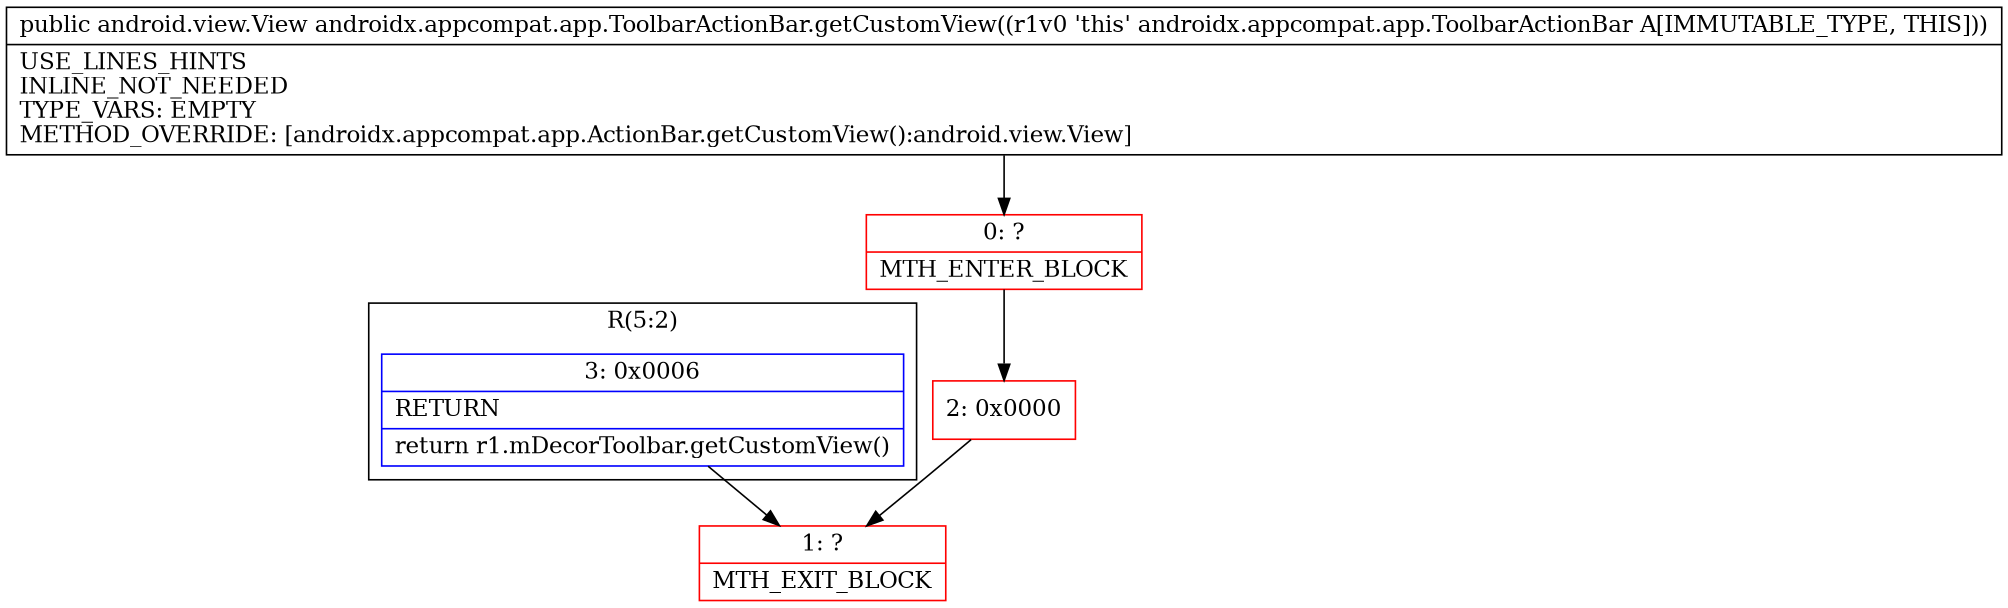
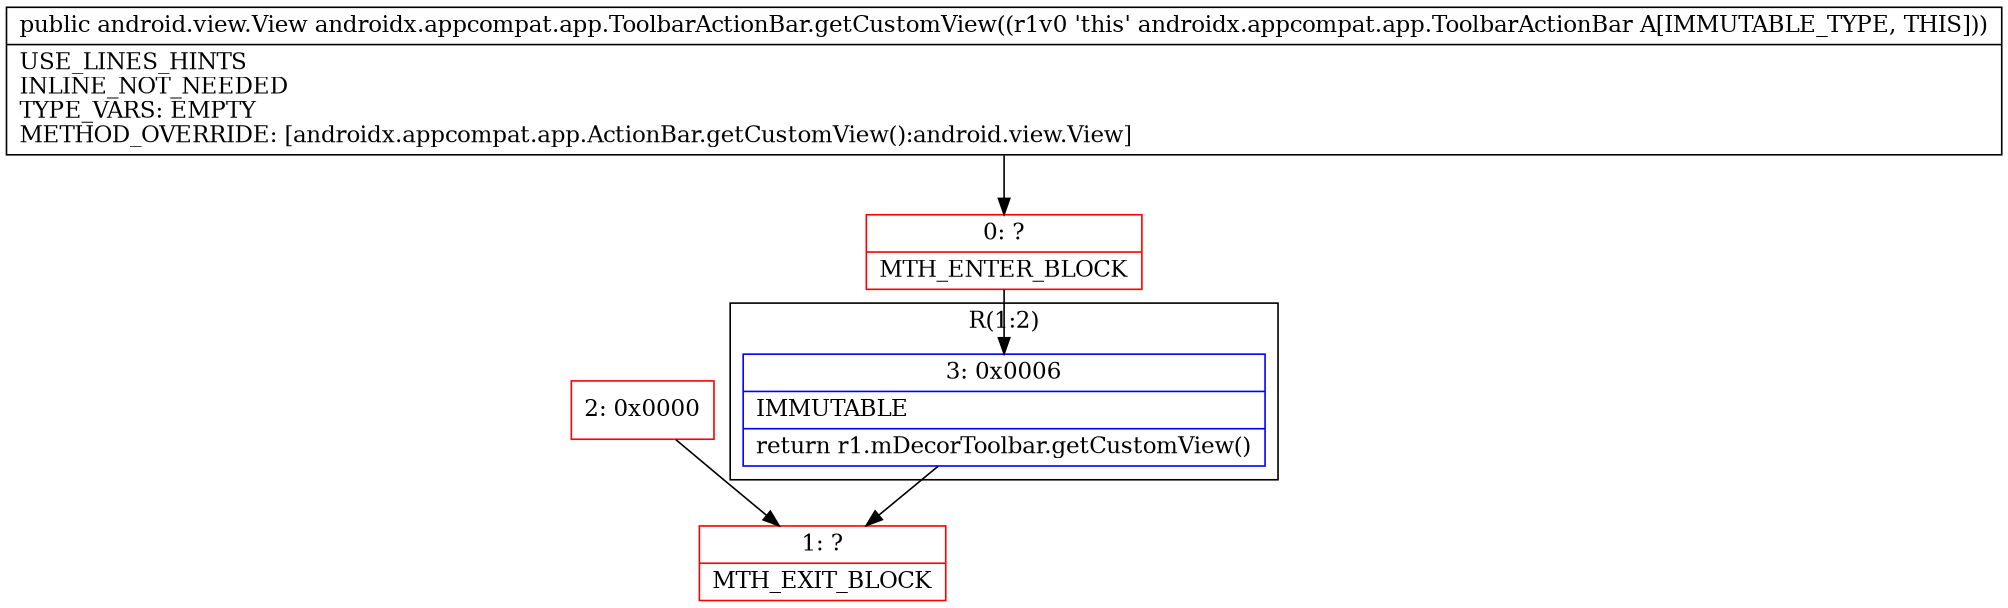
(643, 322) -> (1004, 322)
(1004, 327) -> (1004, 314)
(447, 409) -> (832, 409)
